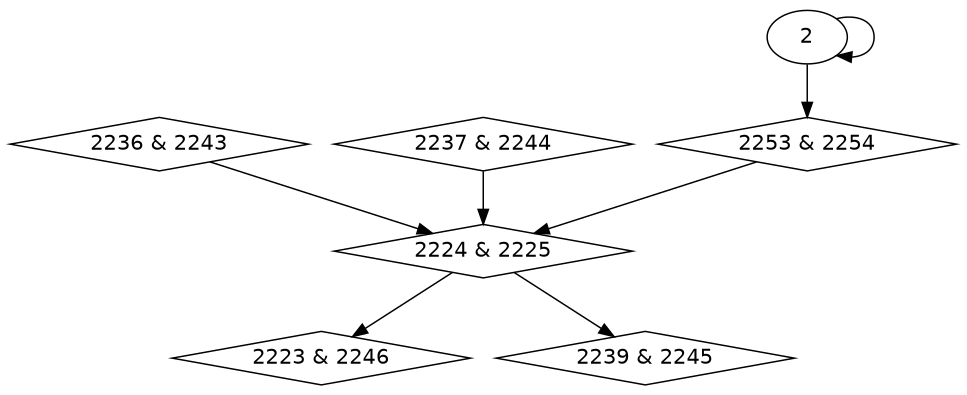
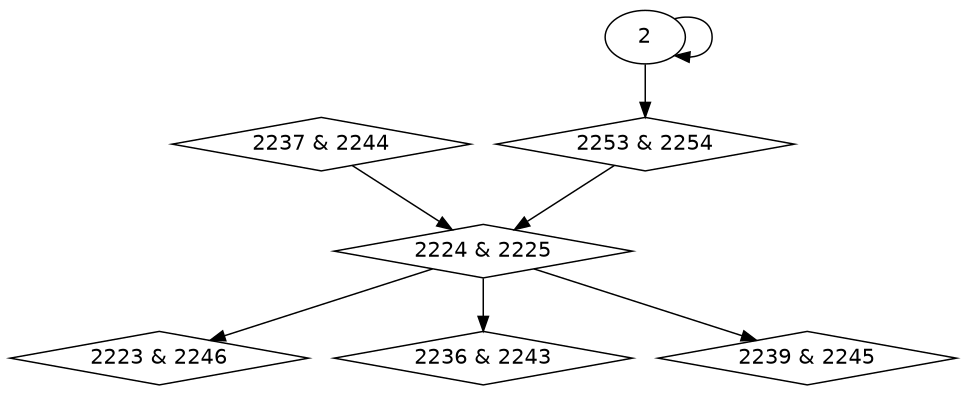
(314, 195) -> (483, 297)
